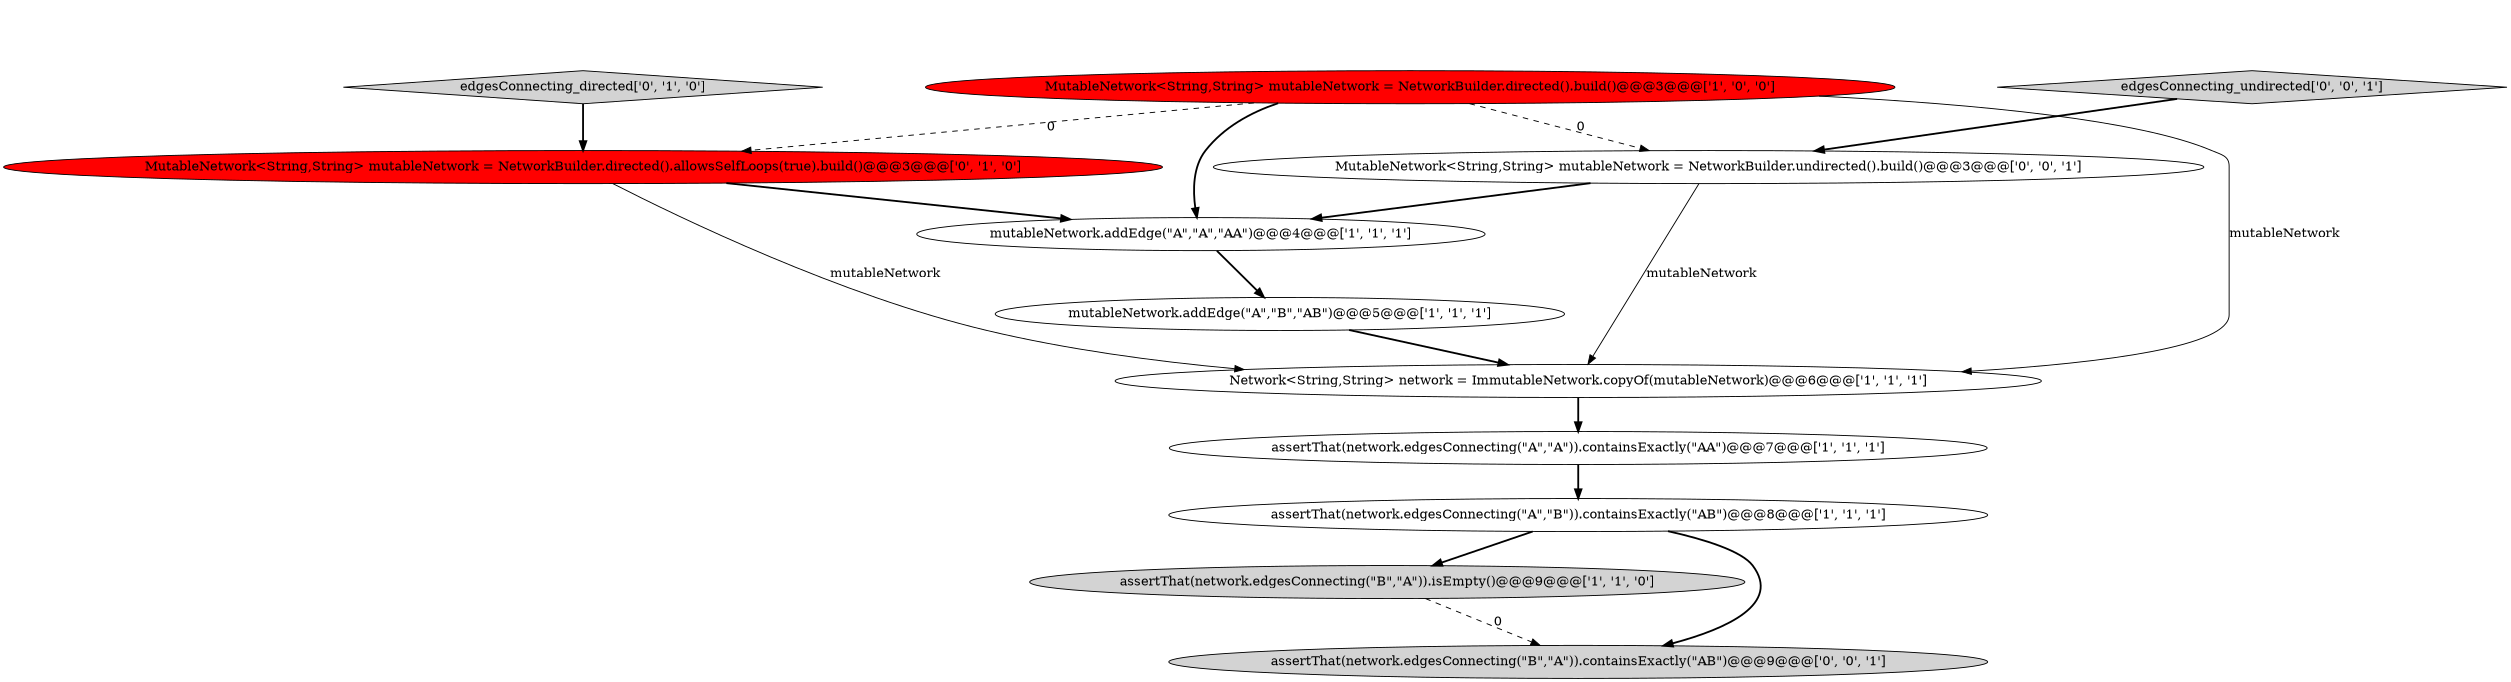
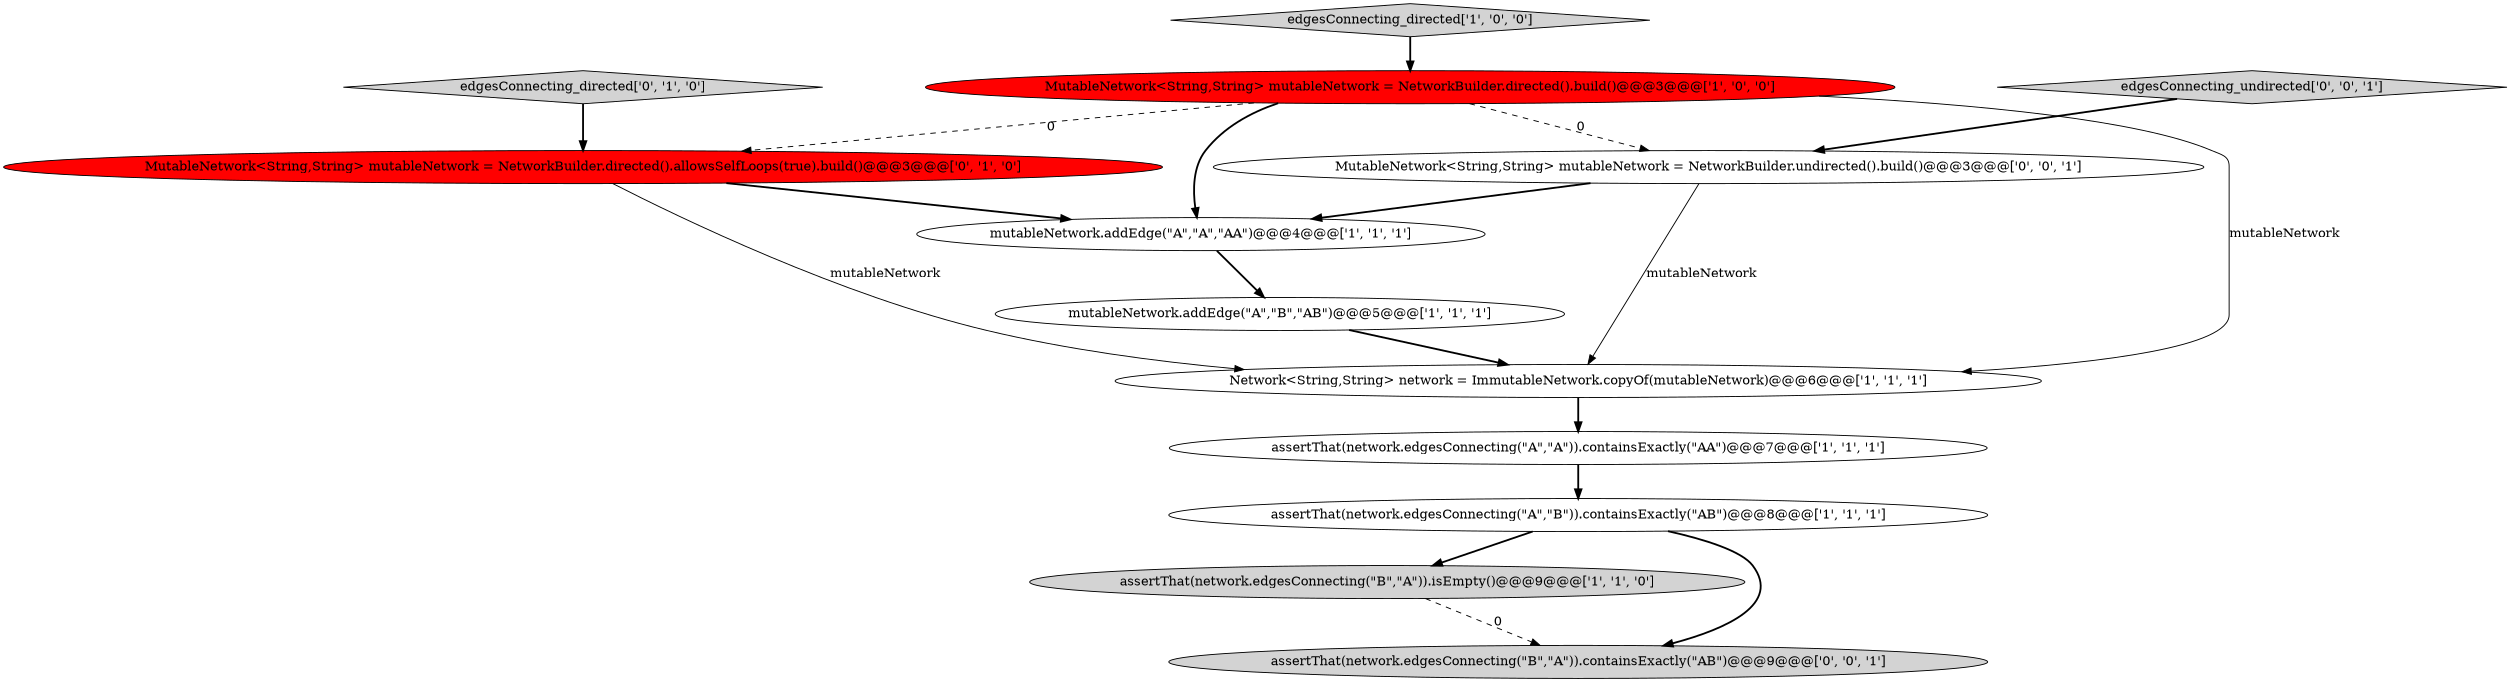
none -> (1410, 20)
